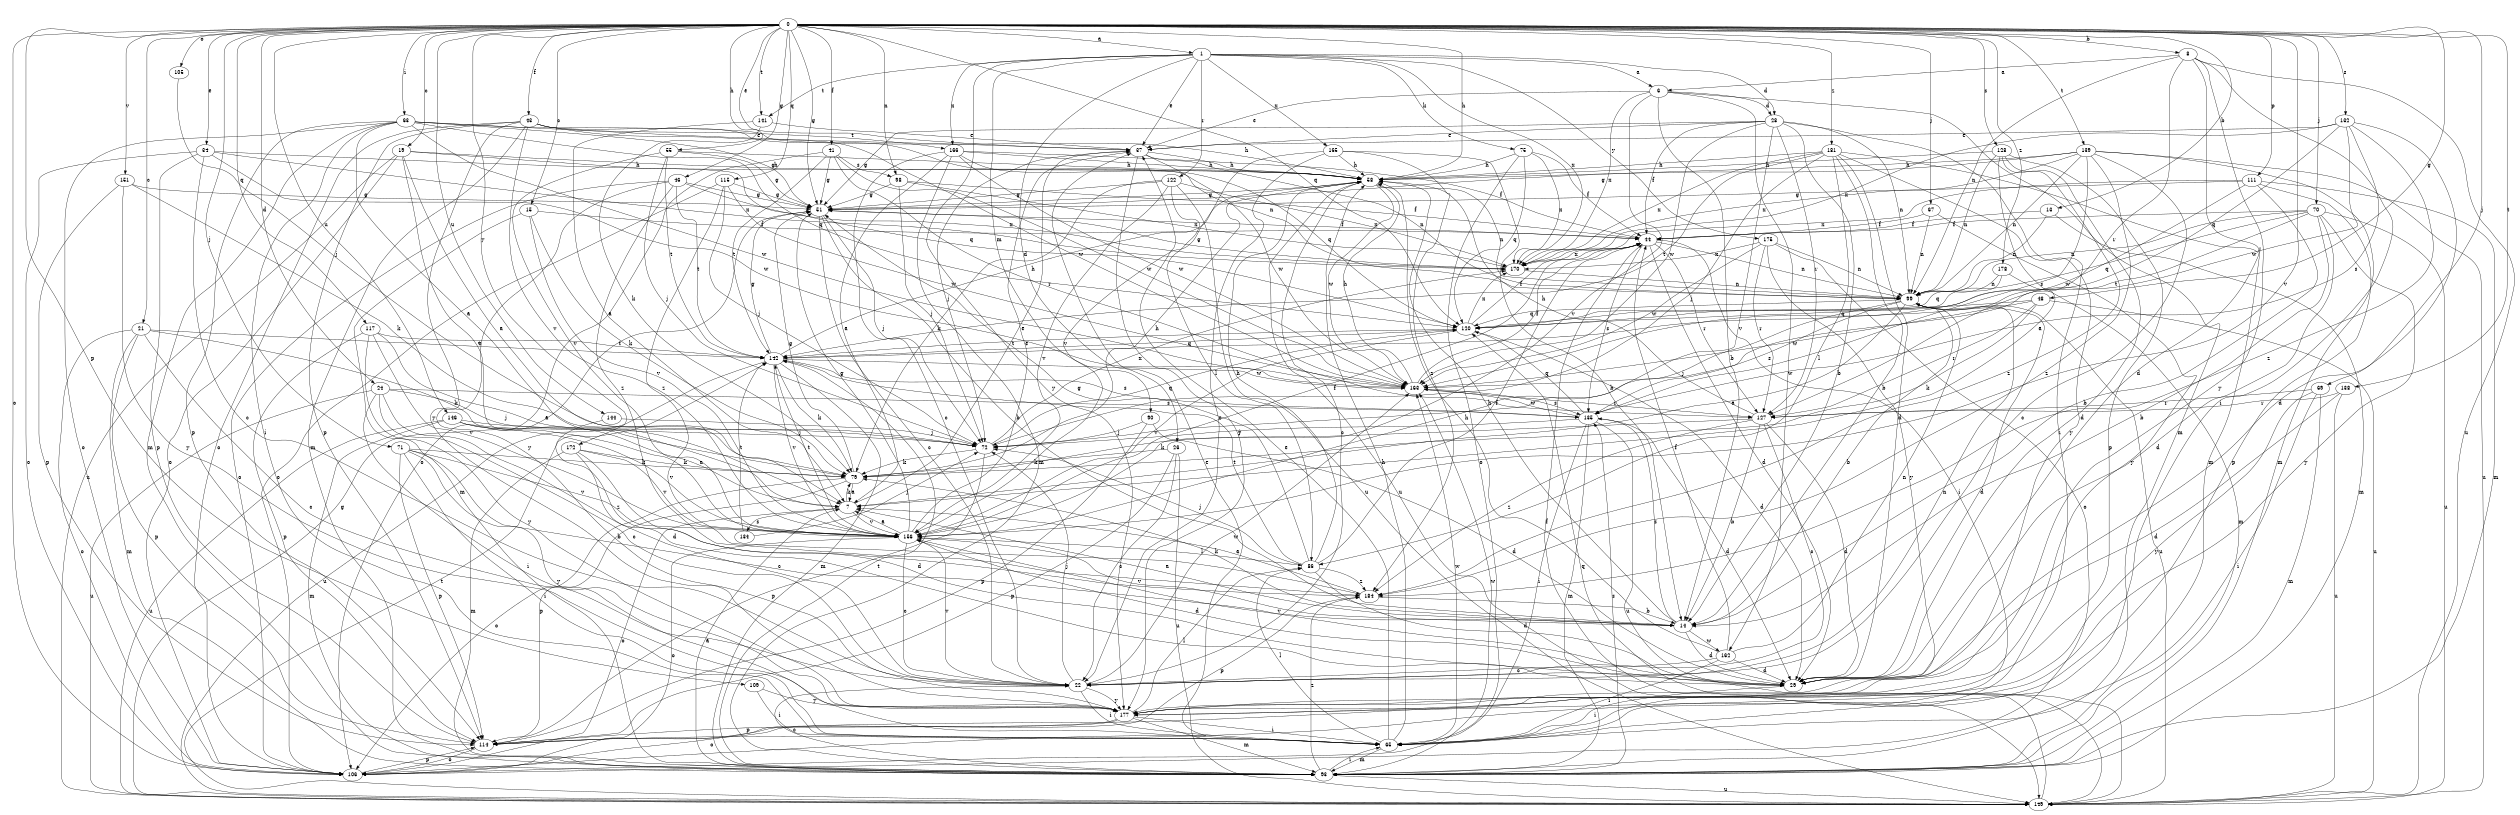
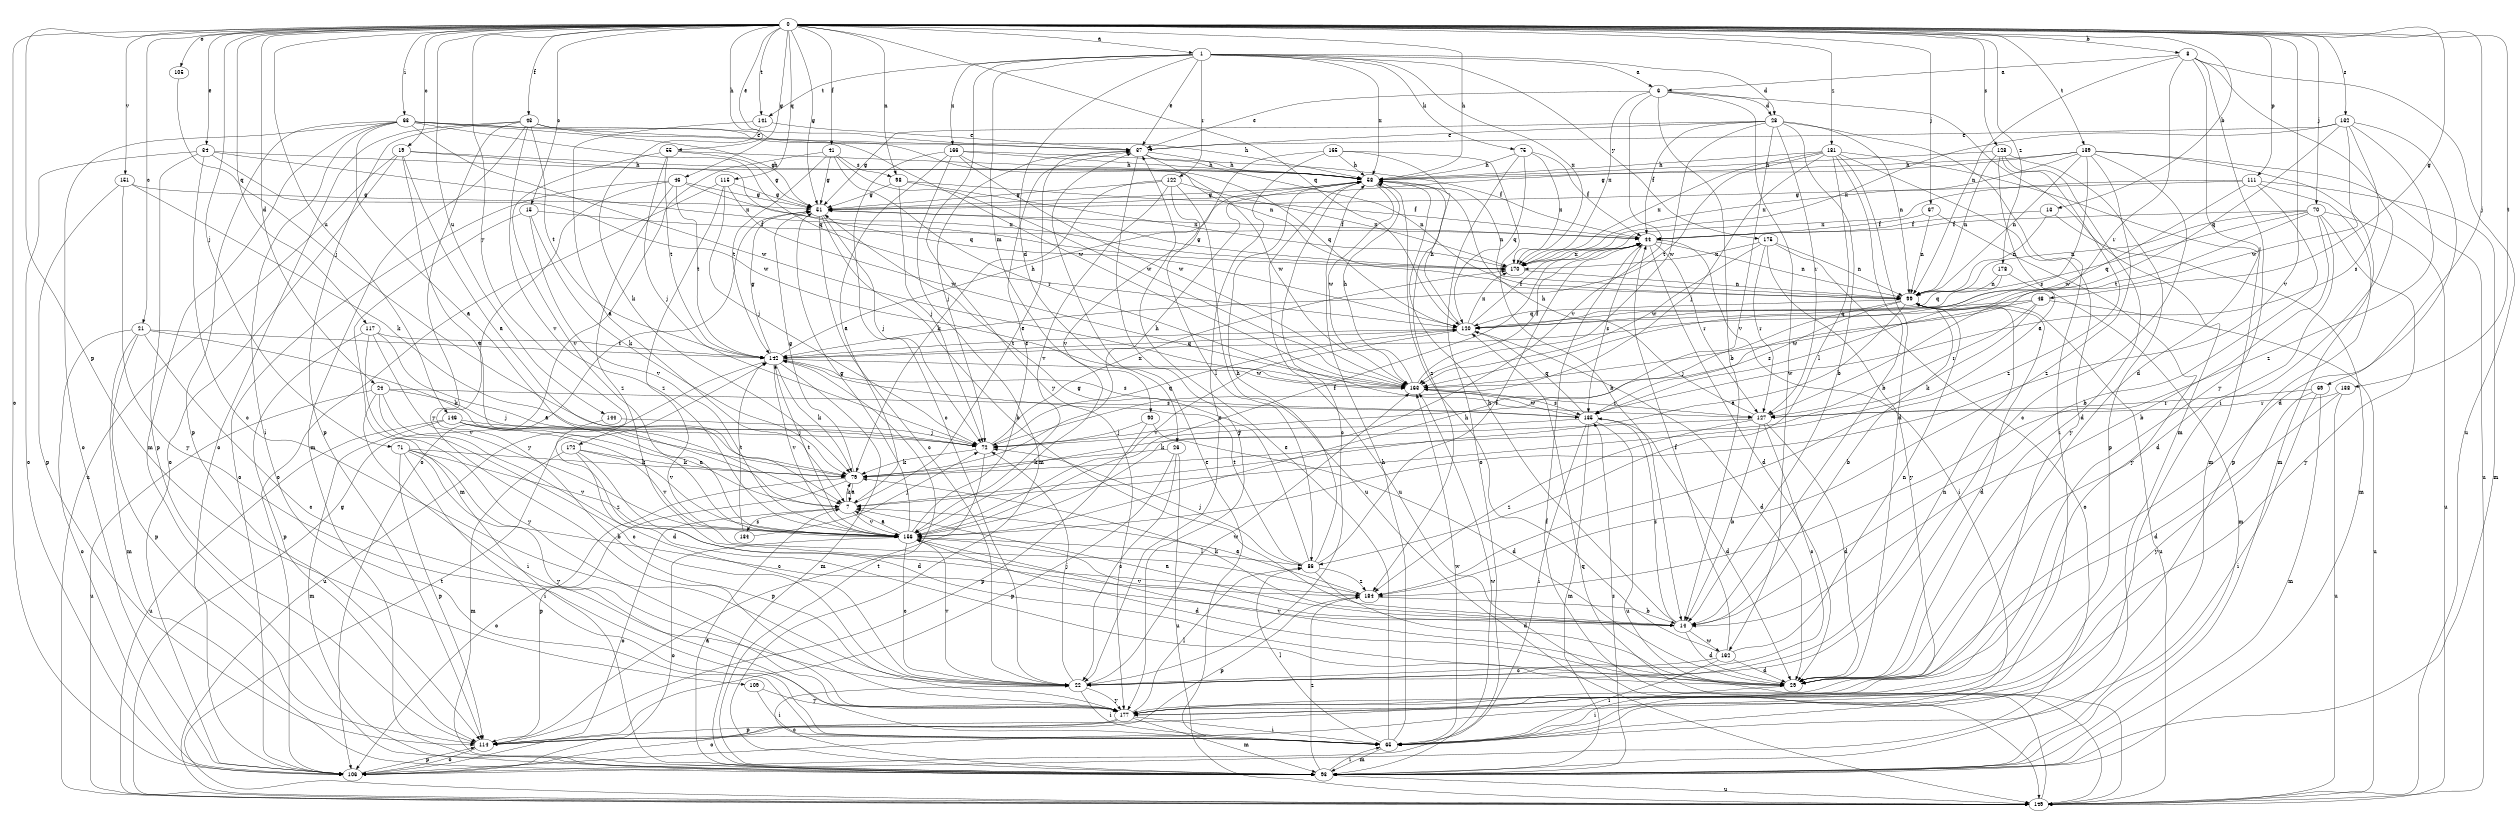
(1266, 101) -> (1340, 66)
(719, 132) -> (590, 295)
none -> (1427, 258)
